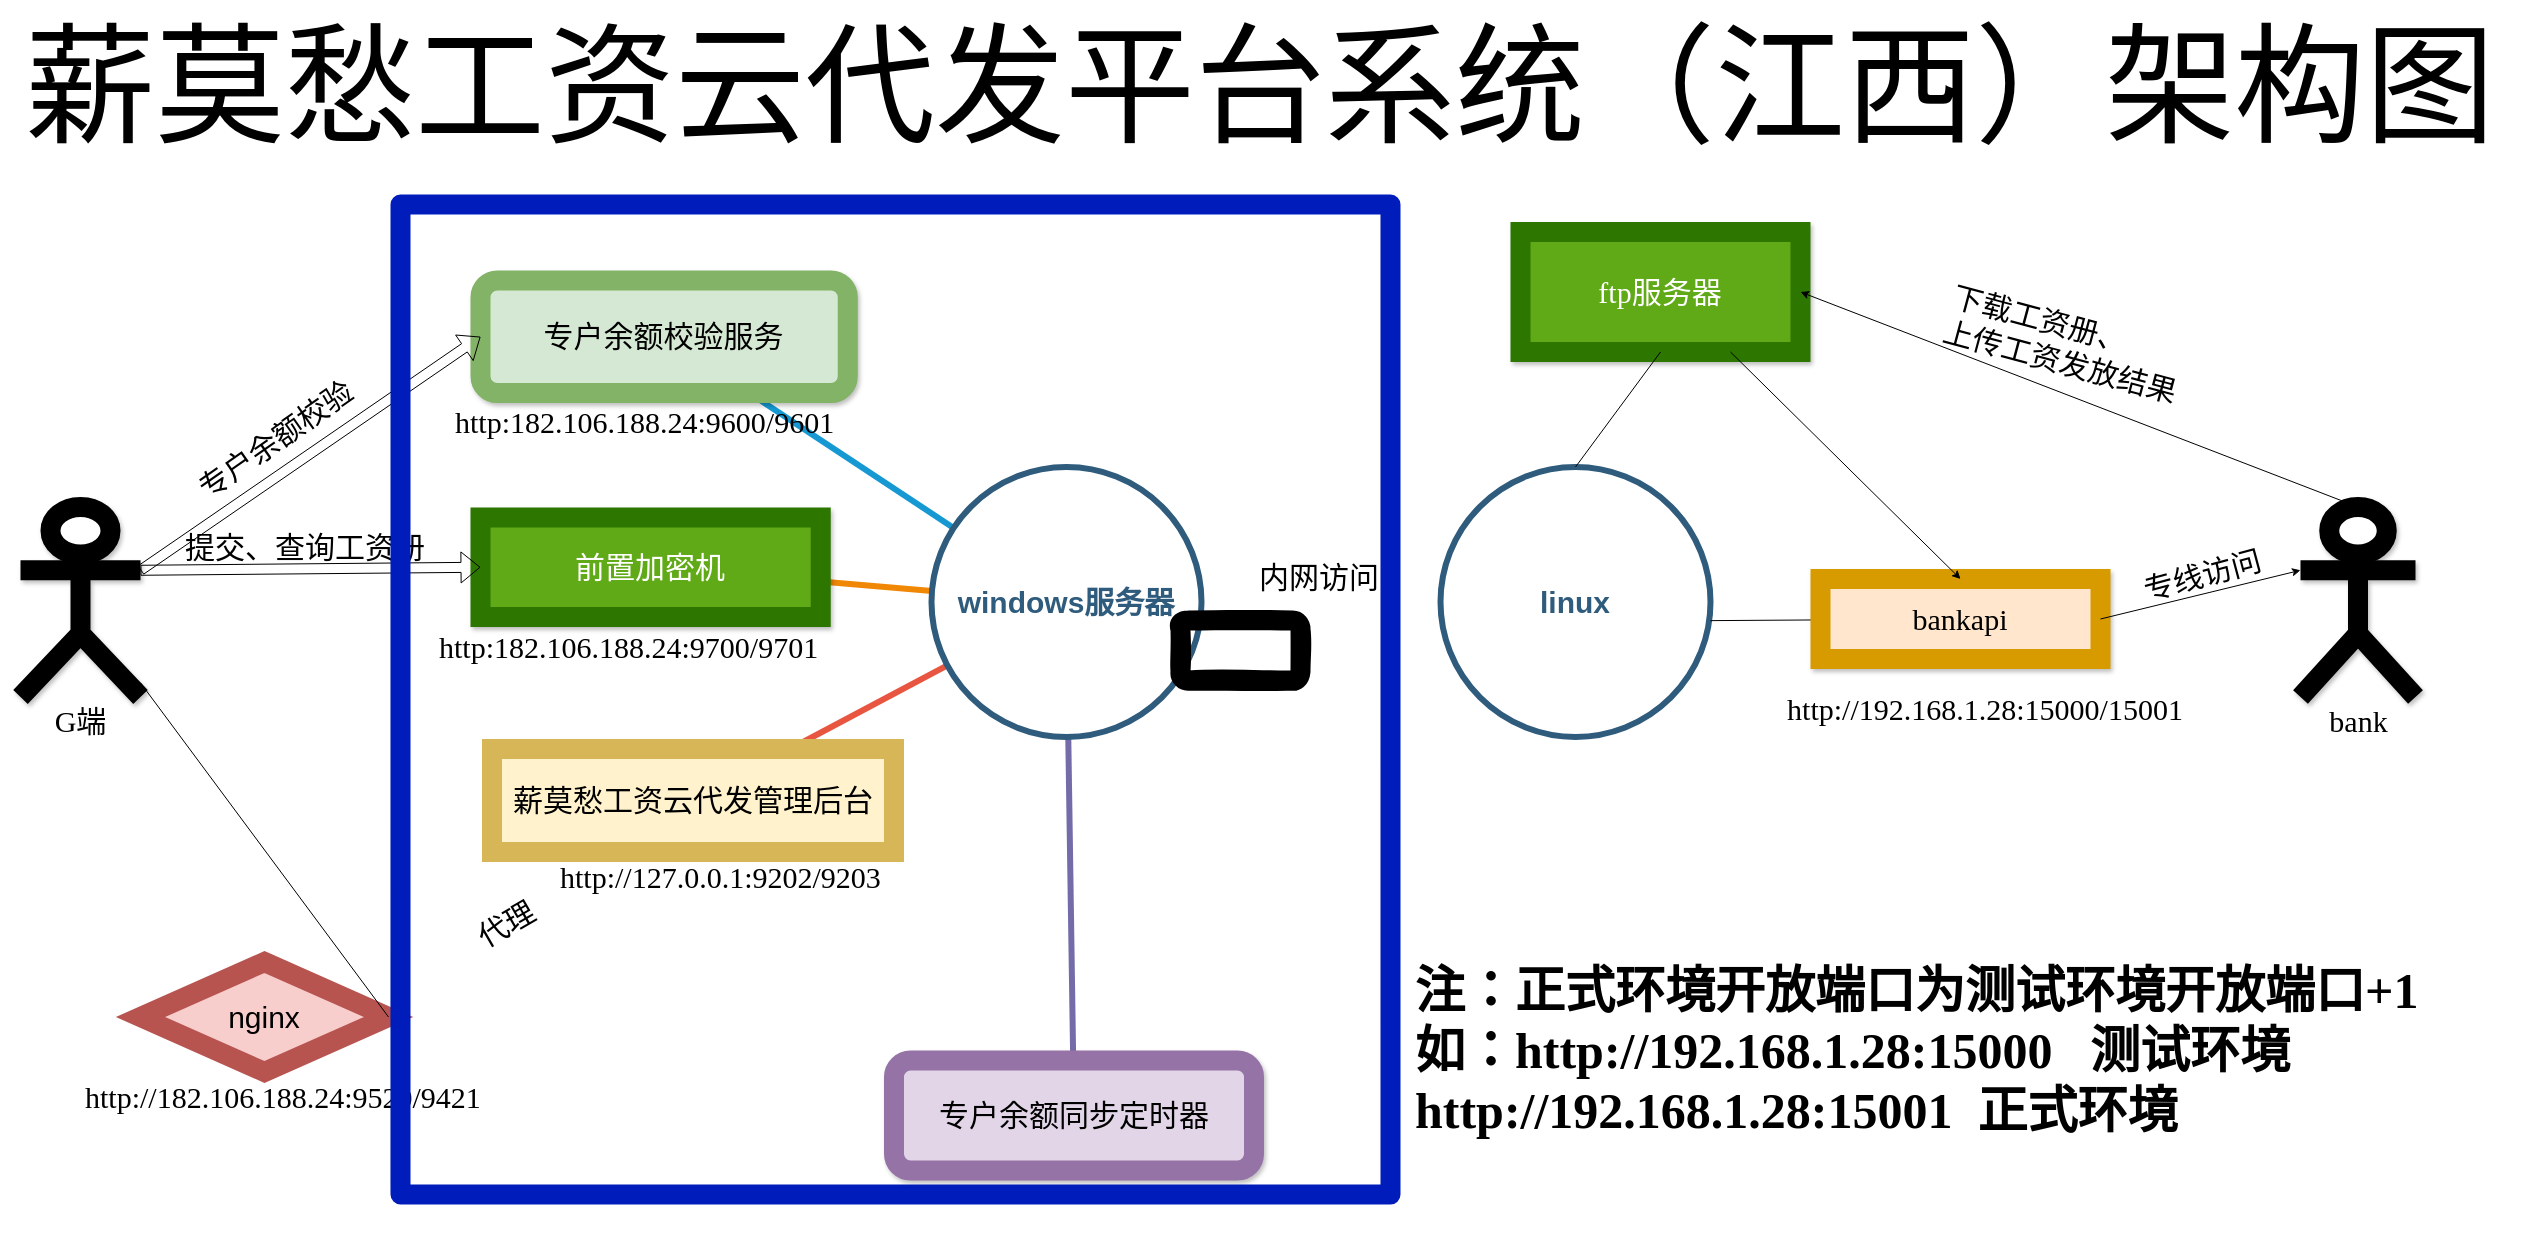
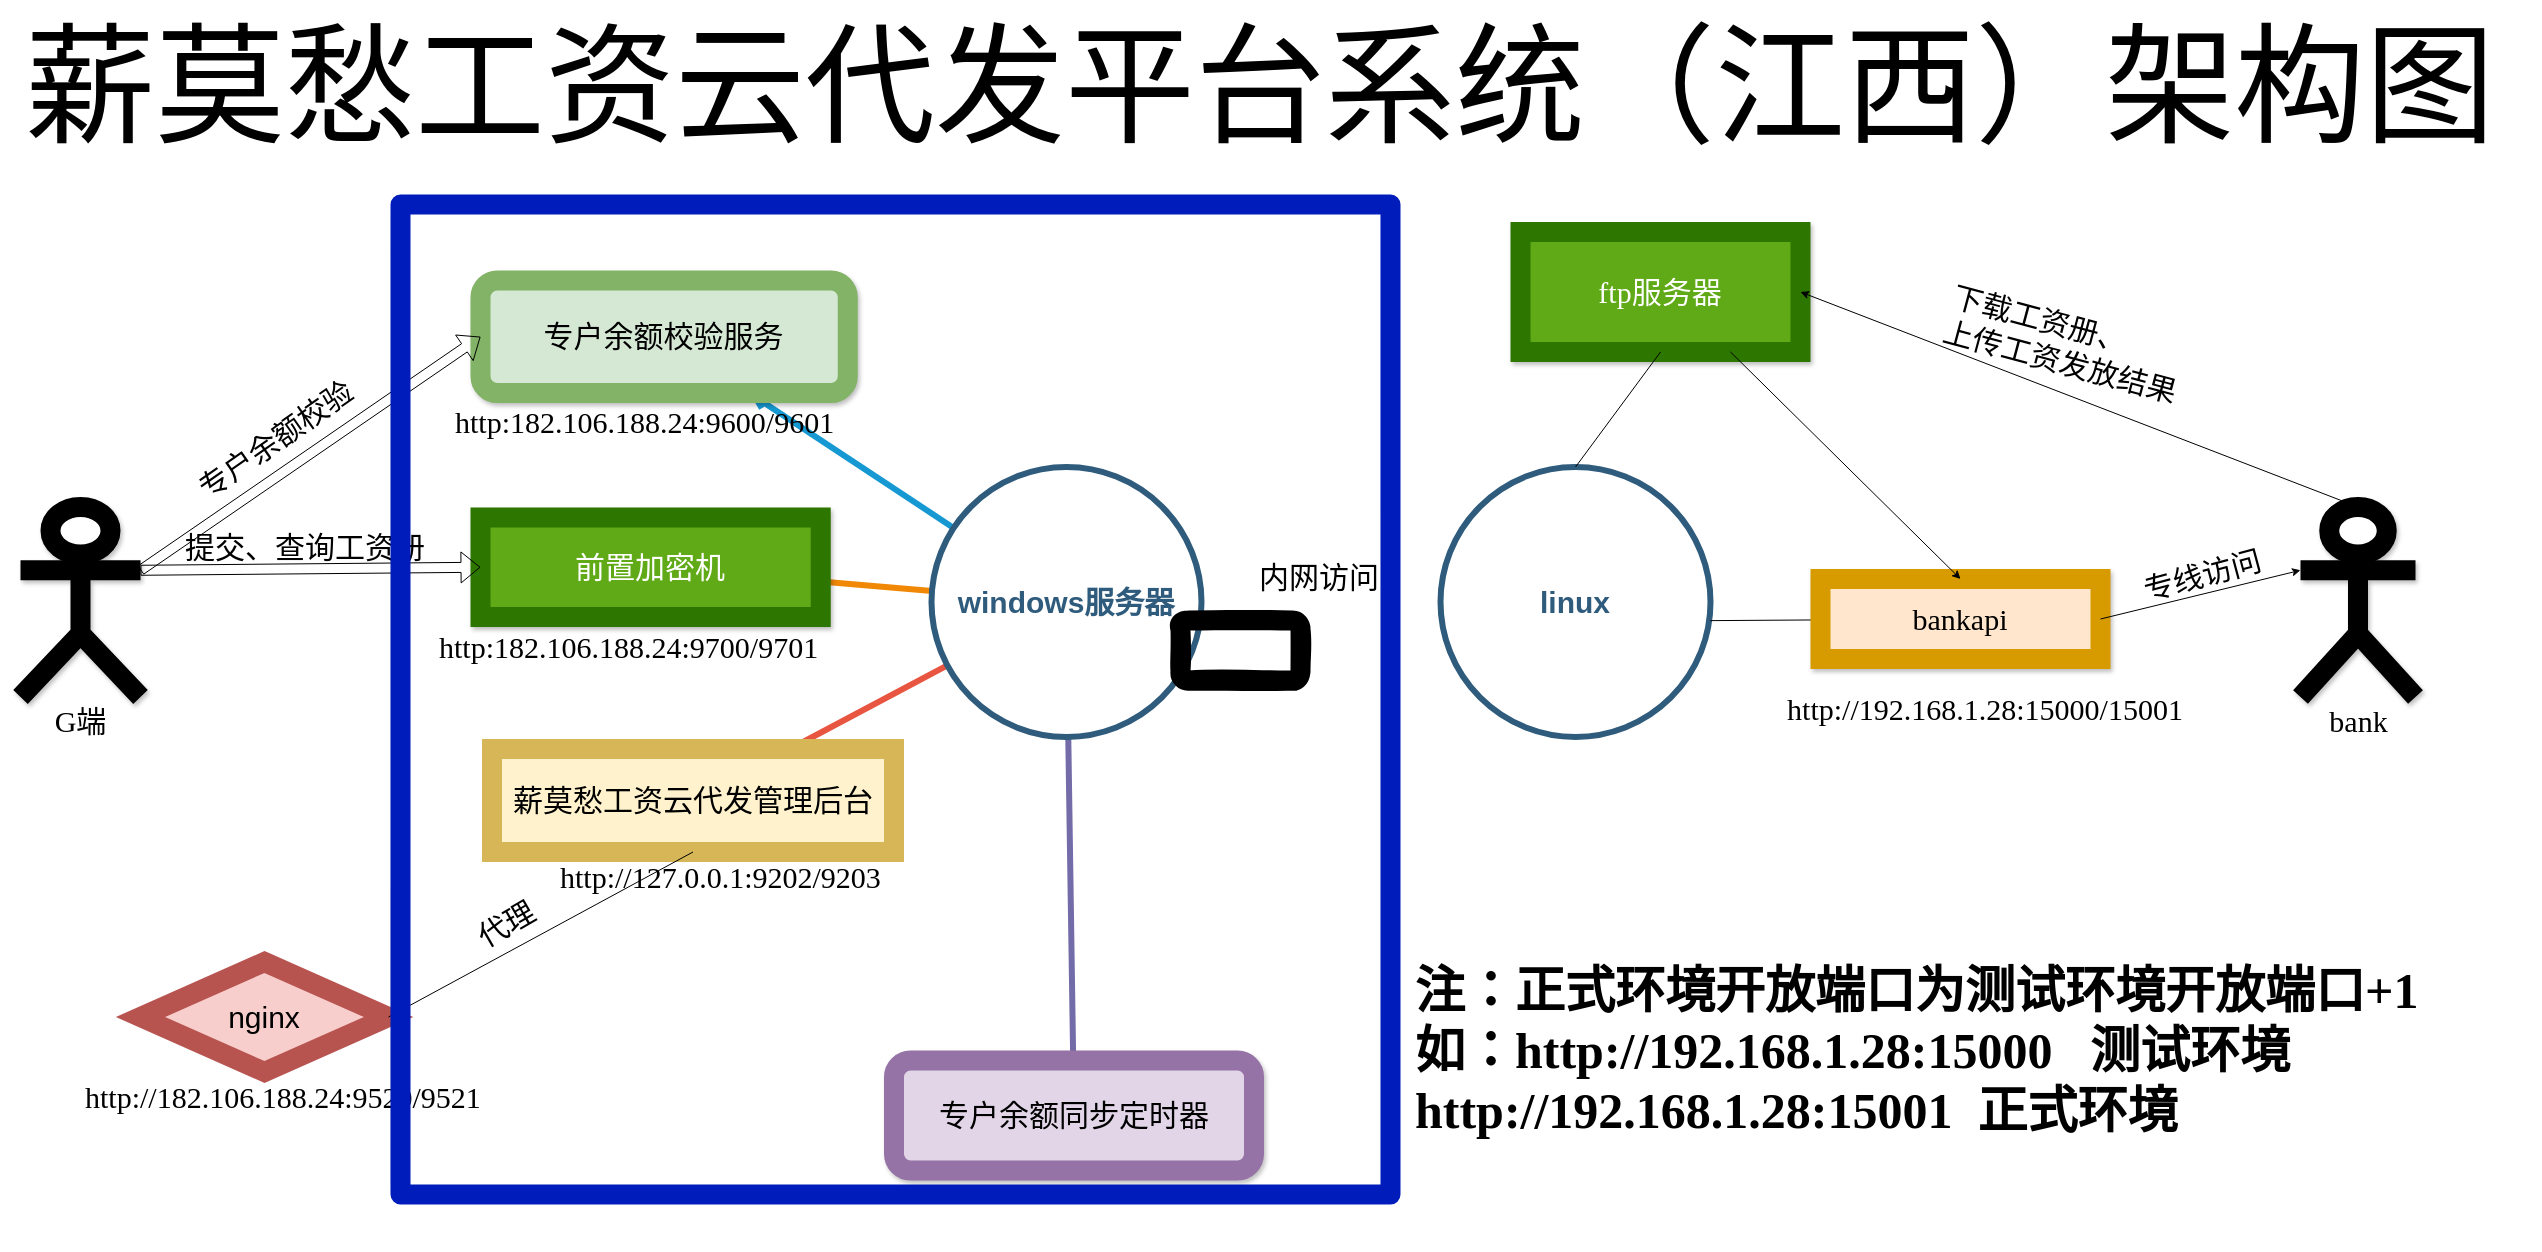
(765, 404) -> (764, 403)
(267, 854) -> (550, 929)
(326, 1099) -> (326, 1099)
